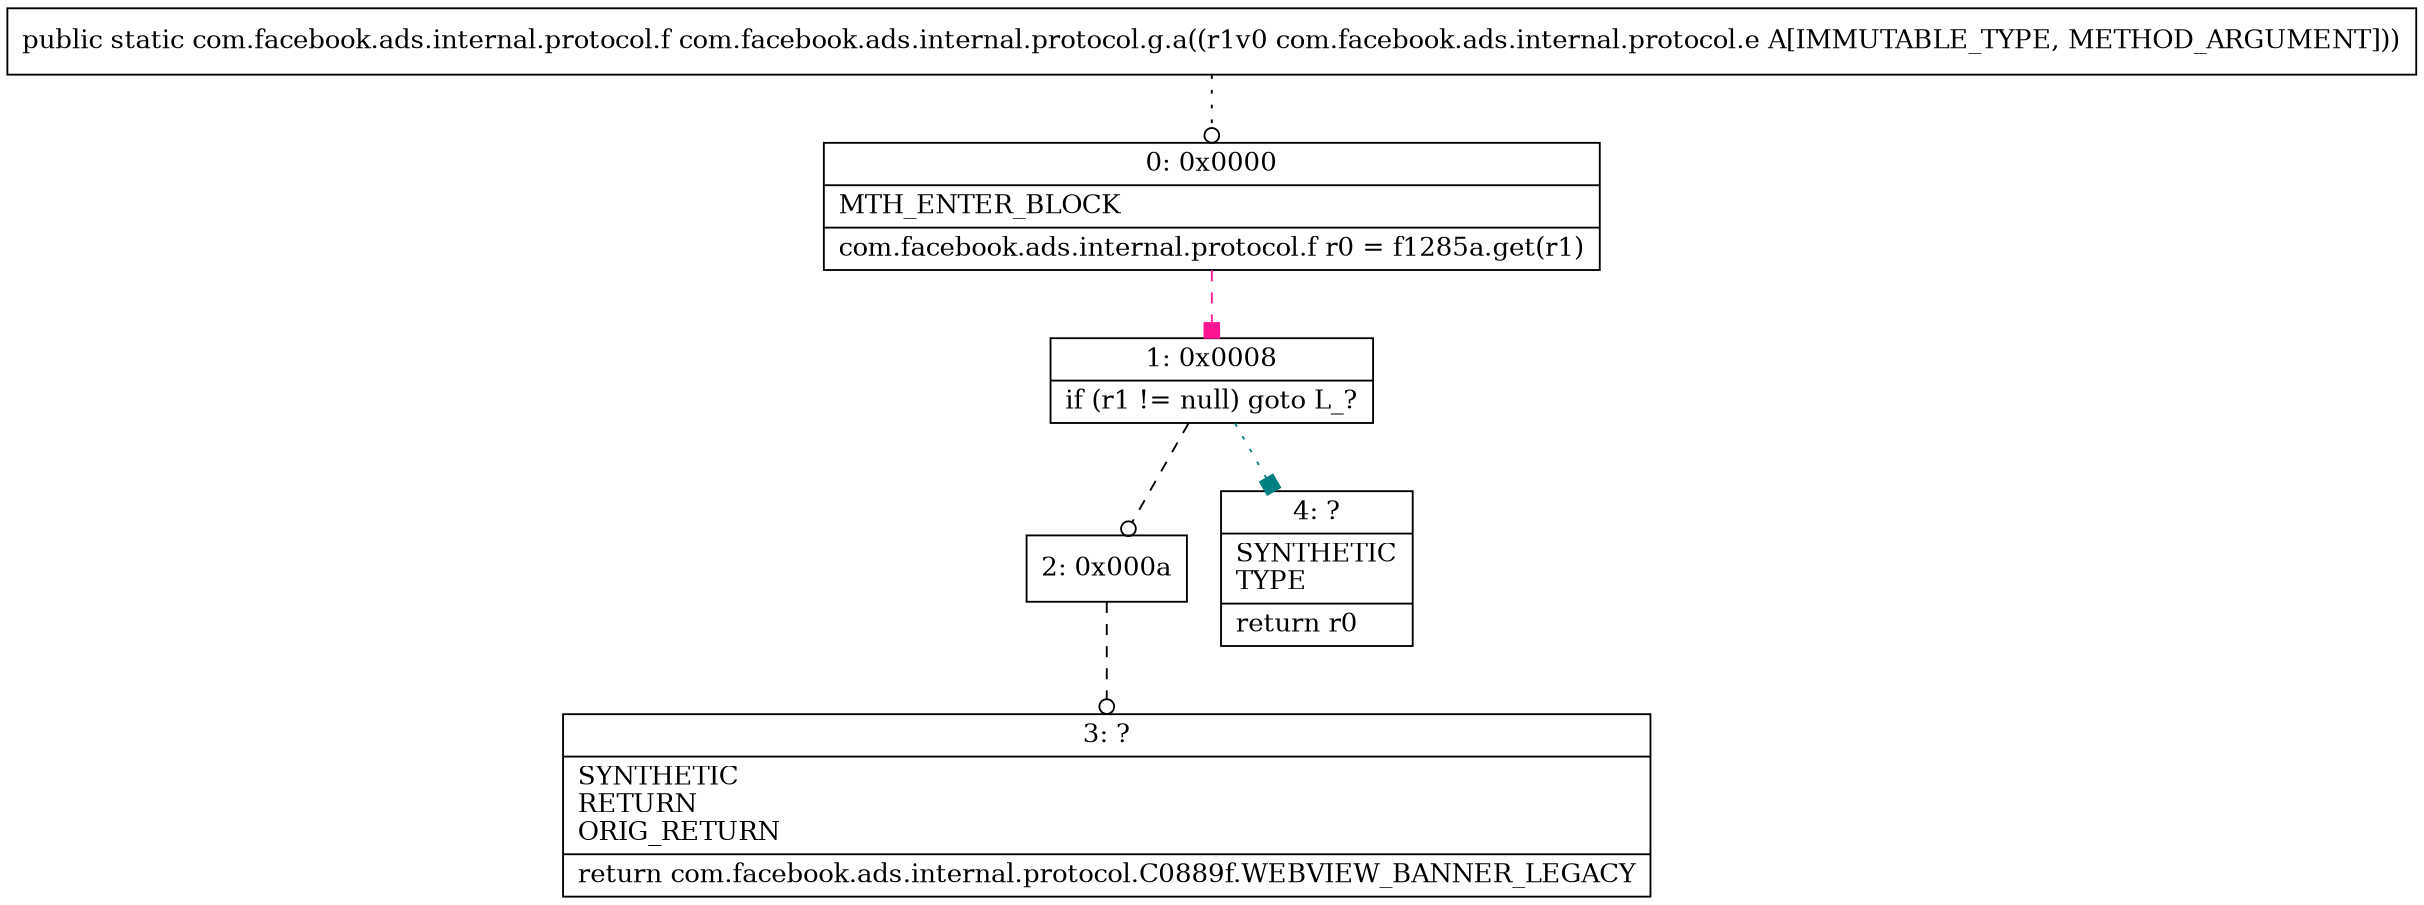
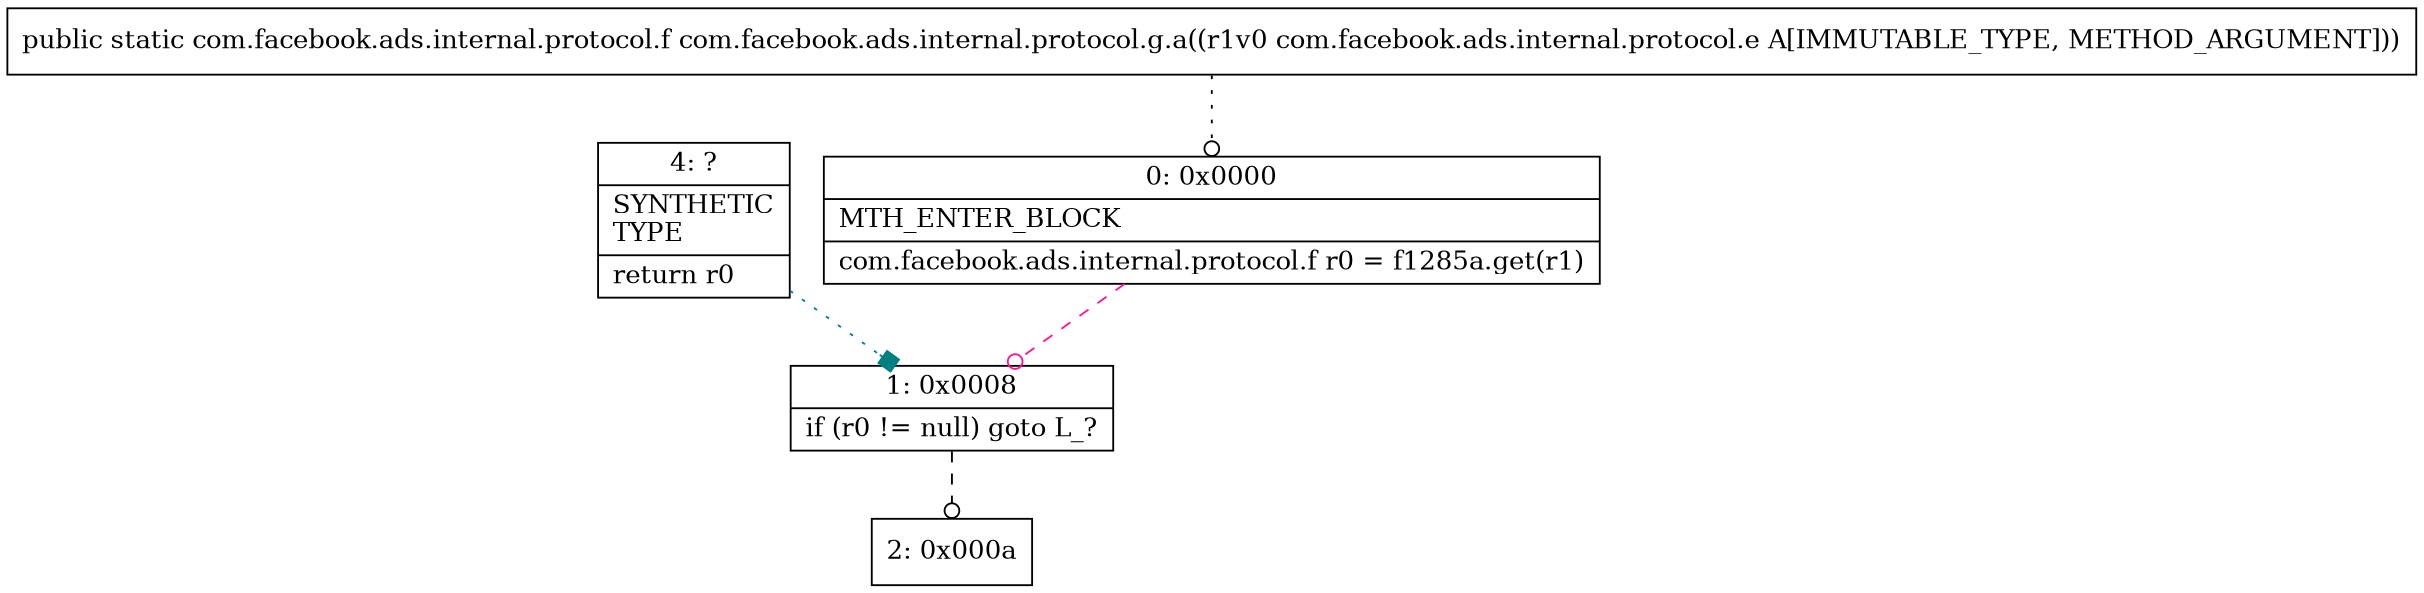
(1212, 295) -> (1073, 321)
(1212, 401) -> (952, 429)
(1250, 449) -> (835, 323)
(1107, 805) -> none
